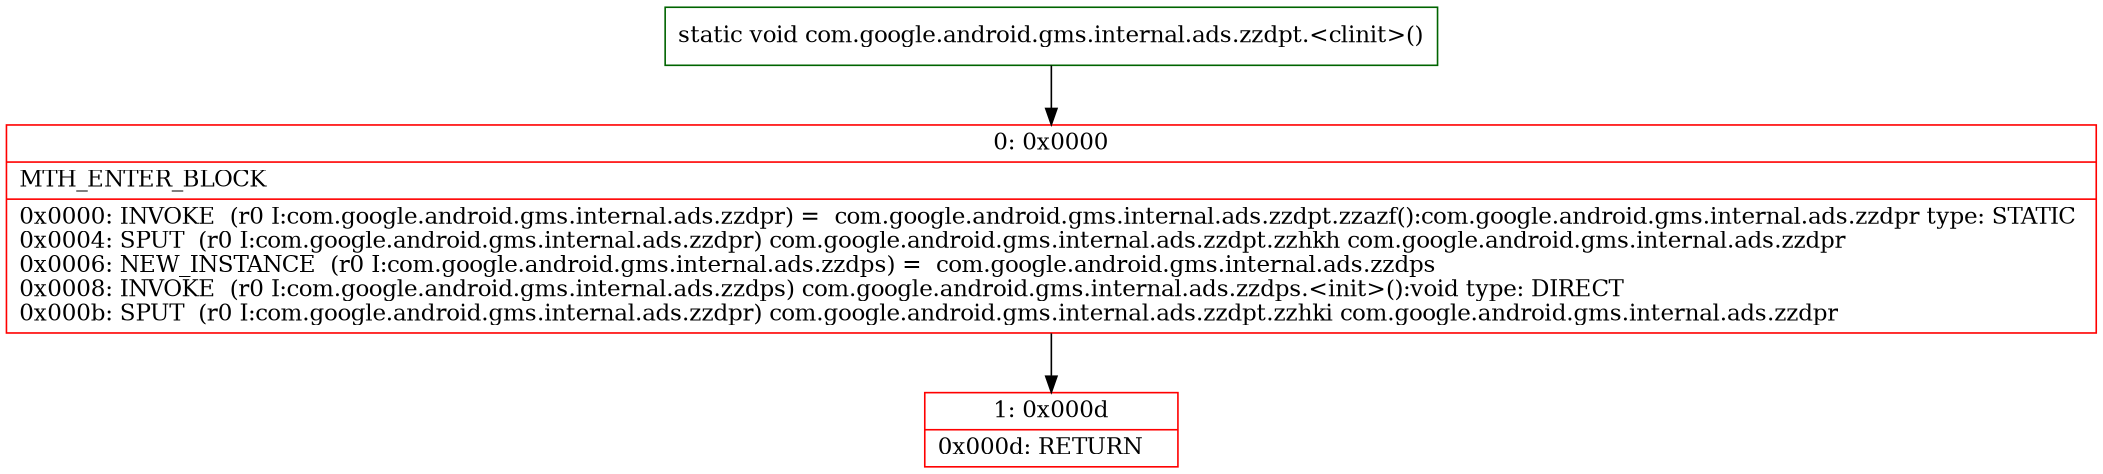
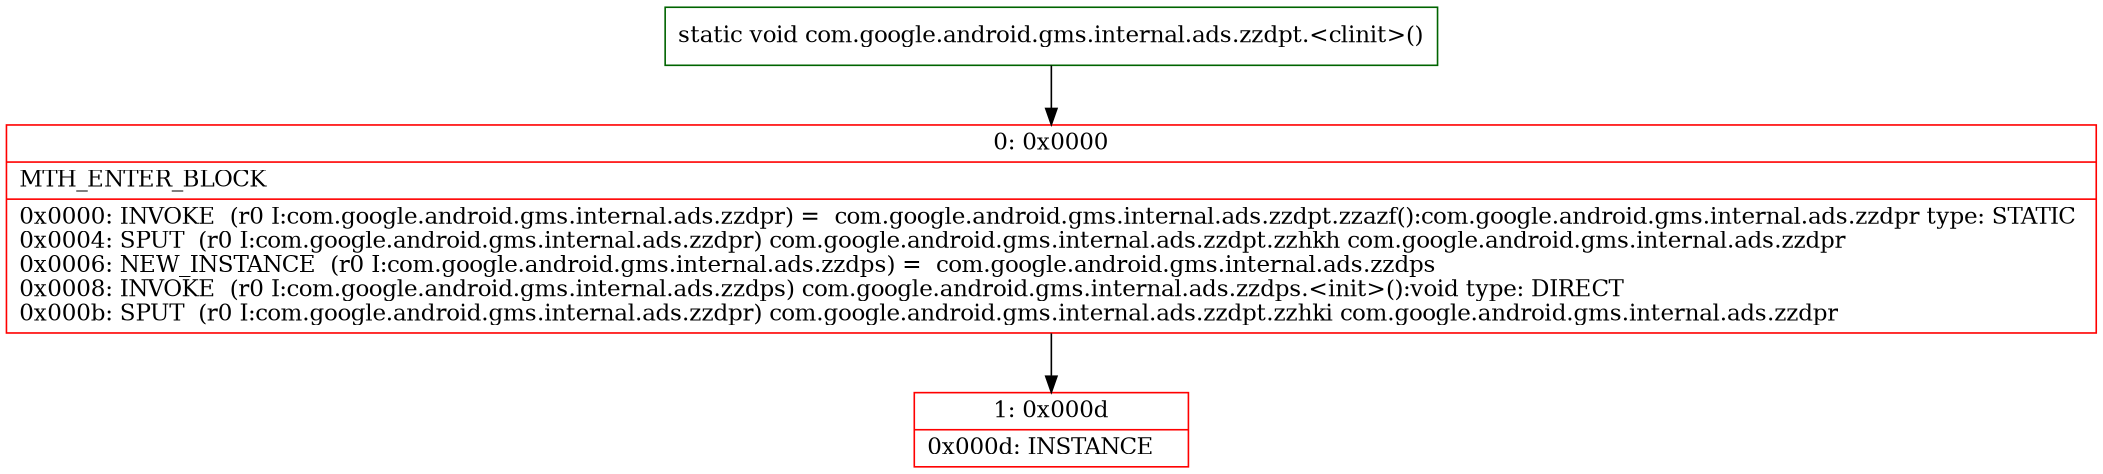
(1051, 447) -> (1051, 447)
